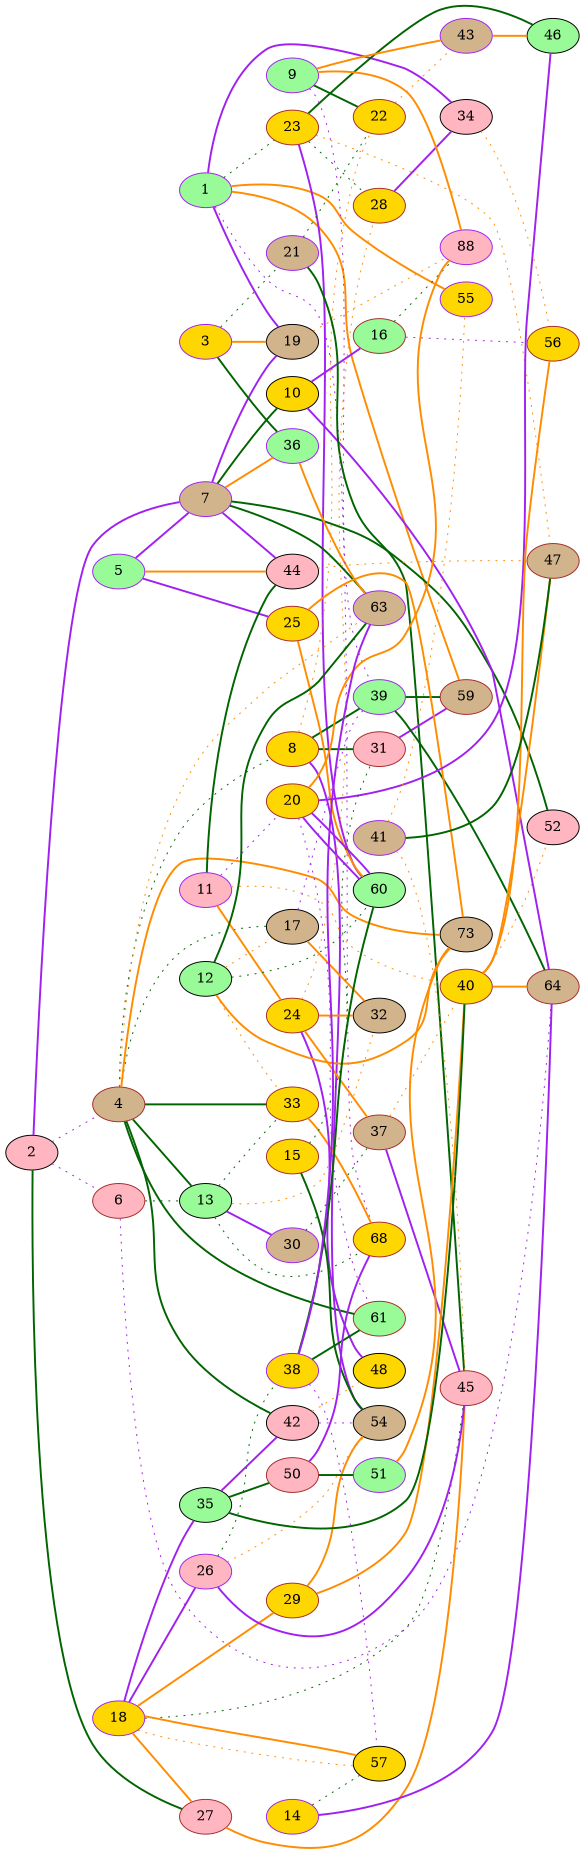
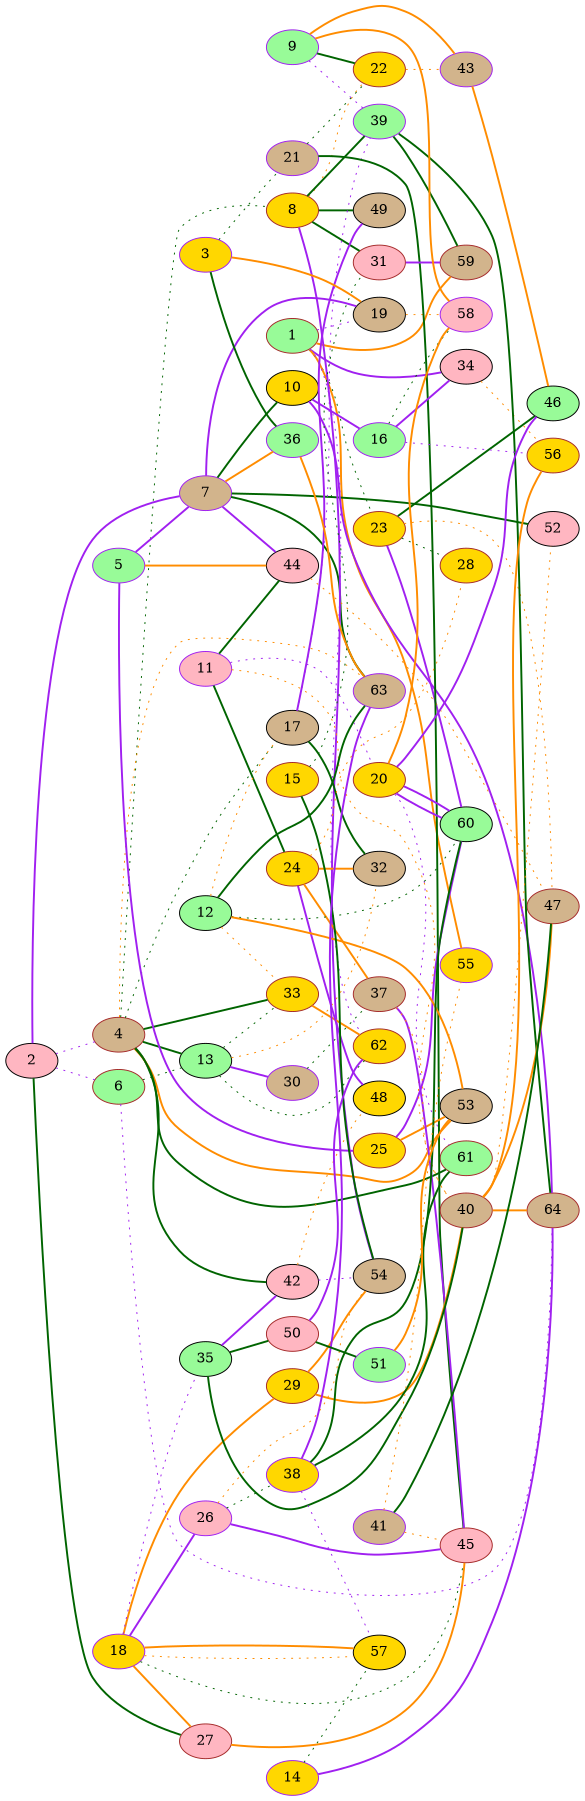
(423, 161) -> (433, 394)
(206, 190) -> (292, 336)
none -> (379, 210)
(466, 247) -> (466, 315)
(242, 269) -> (336, 325)
(379, 336) -> (379, 440)
(323, 743) -> (428, 1060)
(466, 935) -> (466, 1106)
(244, 946) -> (247, 765)
(336, 971) -> (326, 768)
(466, 987) -> (466, 1210)
(119, 1201) -> (119, 1087)
(379, 1240) -> (379, 1046)
(154, 1609) -> (154, 1503)
